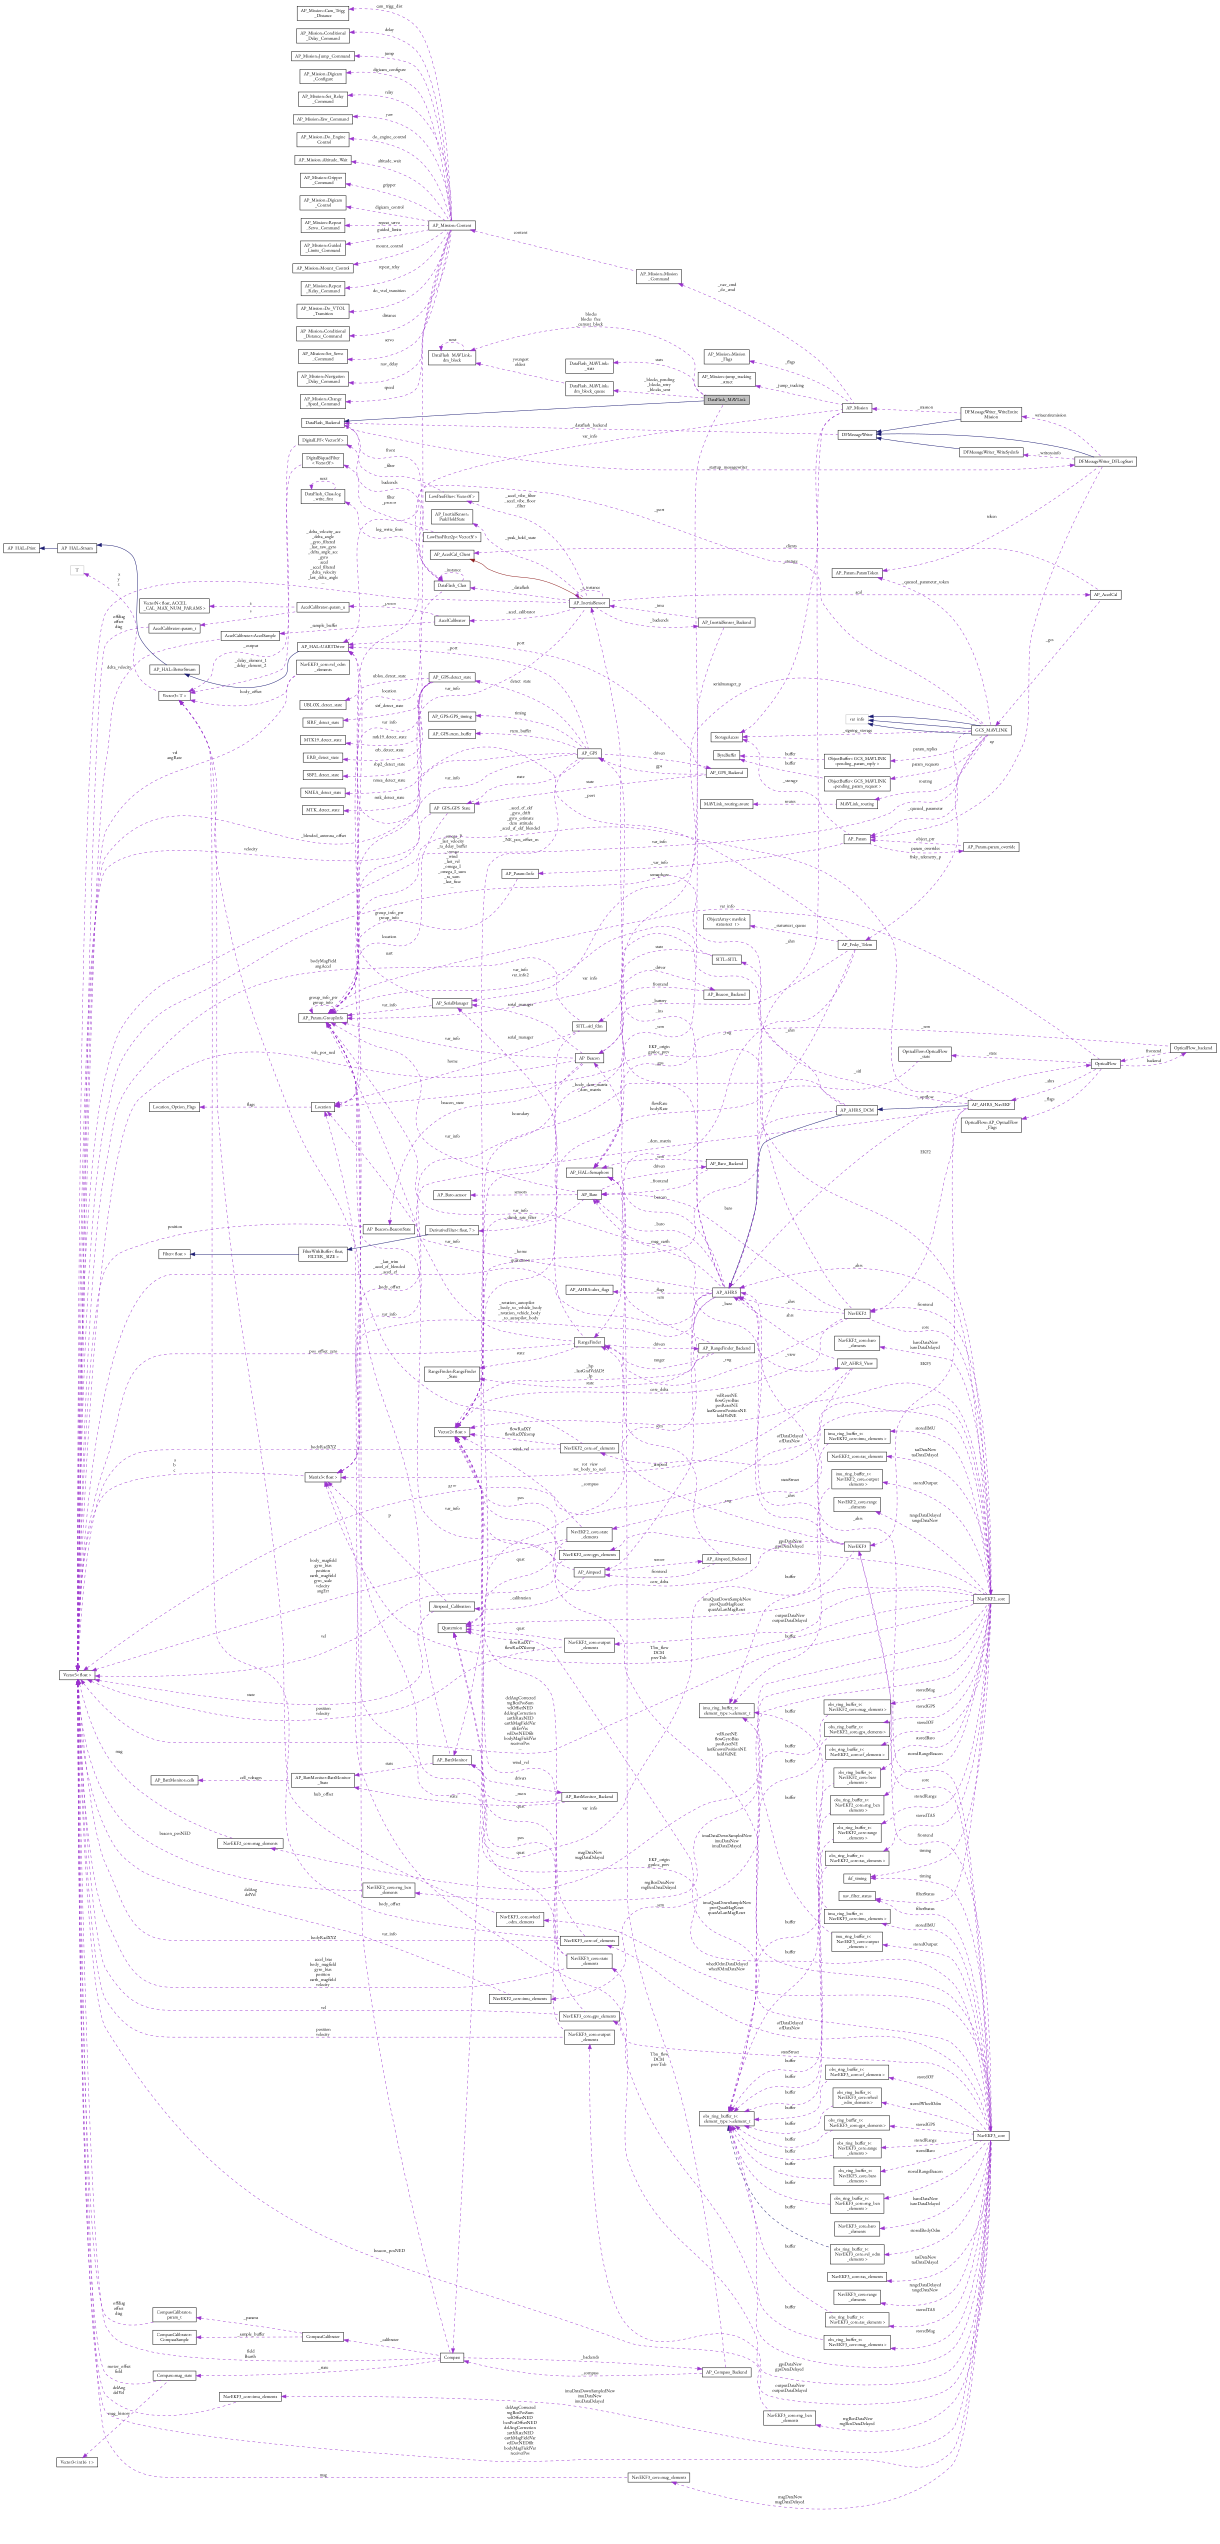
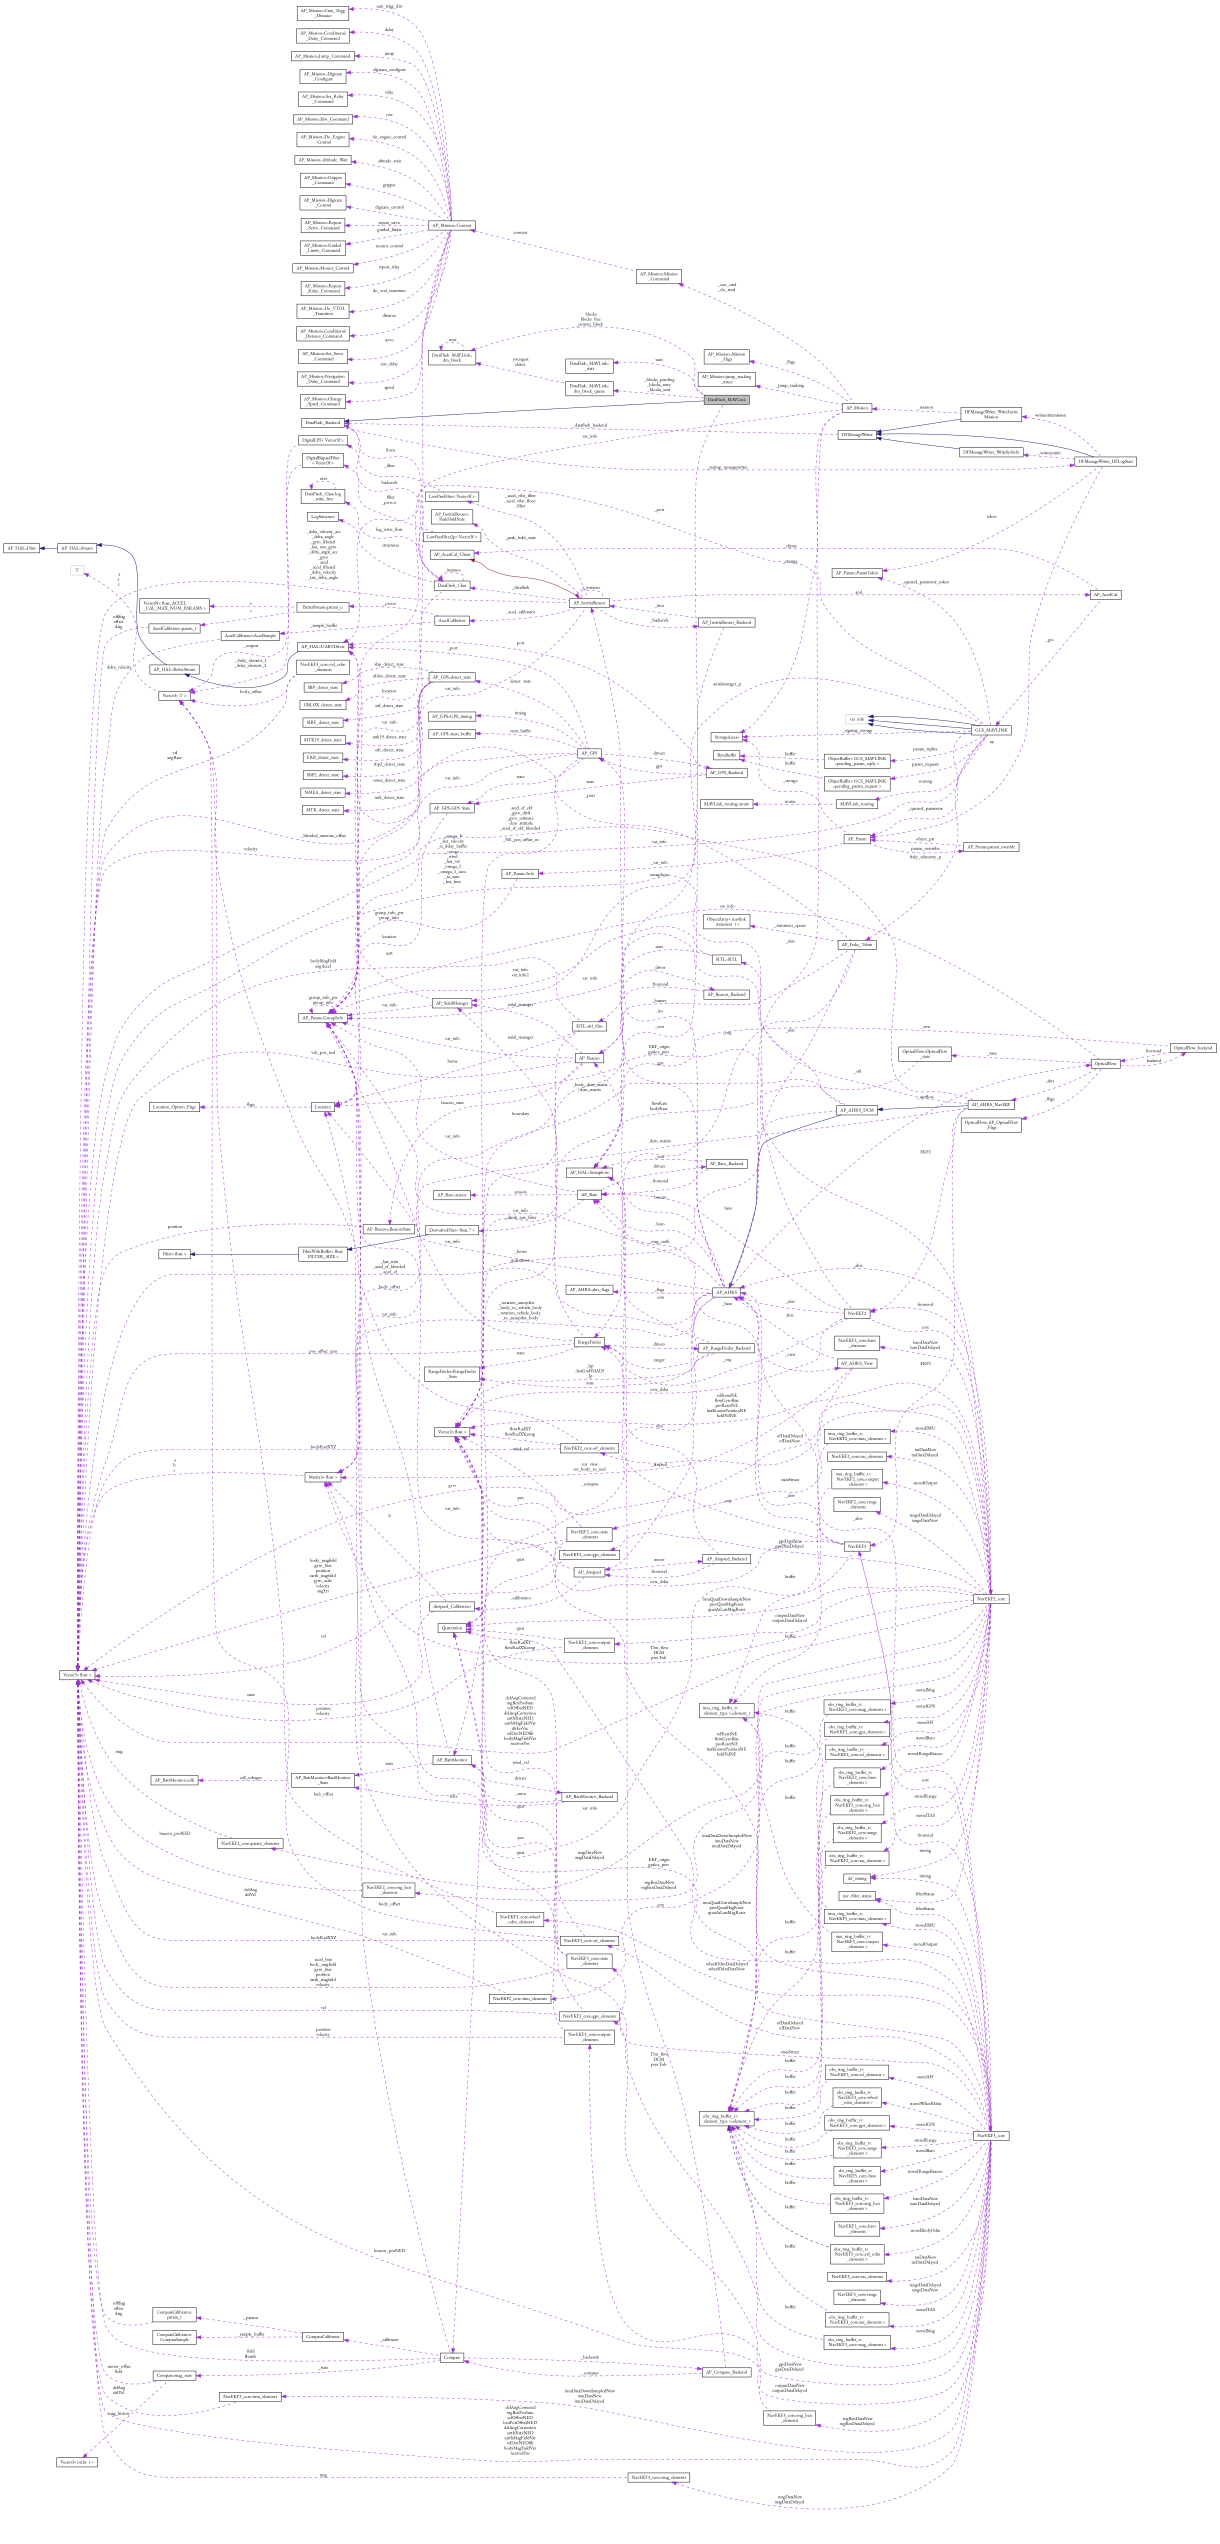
none -> (323, 517)
(323, 607) -> (323, 607)
none -> (323, 688)
(250, 1844) -> (250, 1844)
